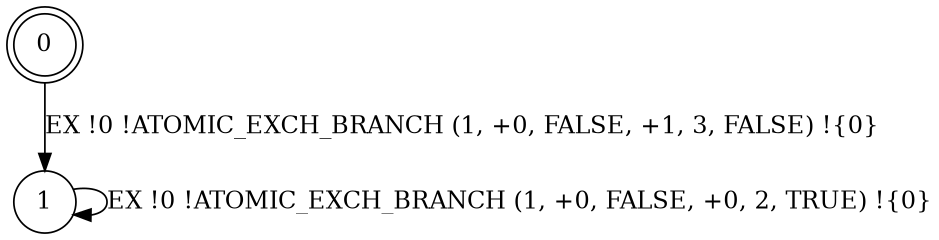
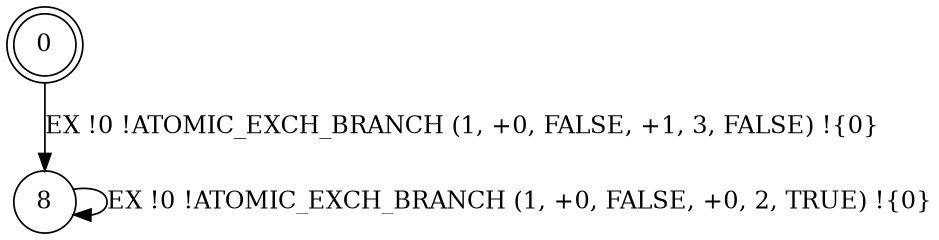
(45, 202) -> (45, 202)
